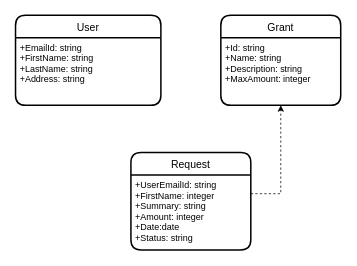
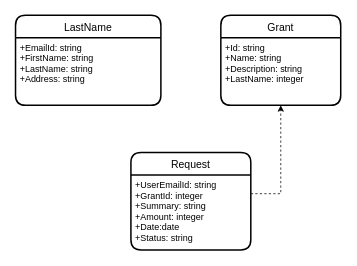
(88, 27) -> (88, 27)
(249, 48) -> (249, 48)
(180, 185) -> (180, 185)
